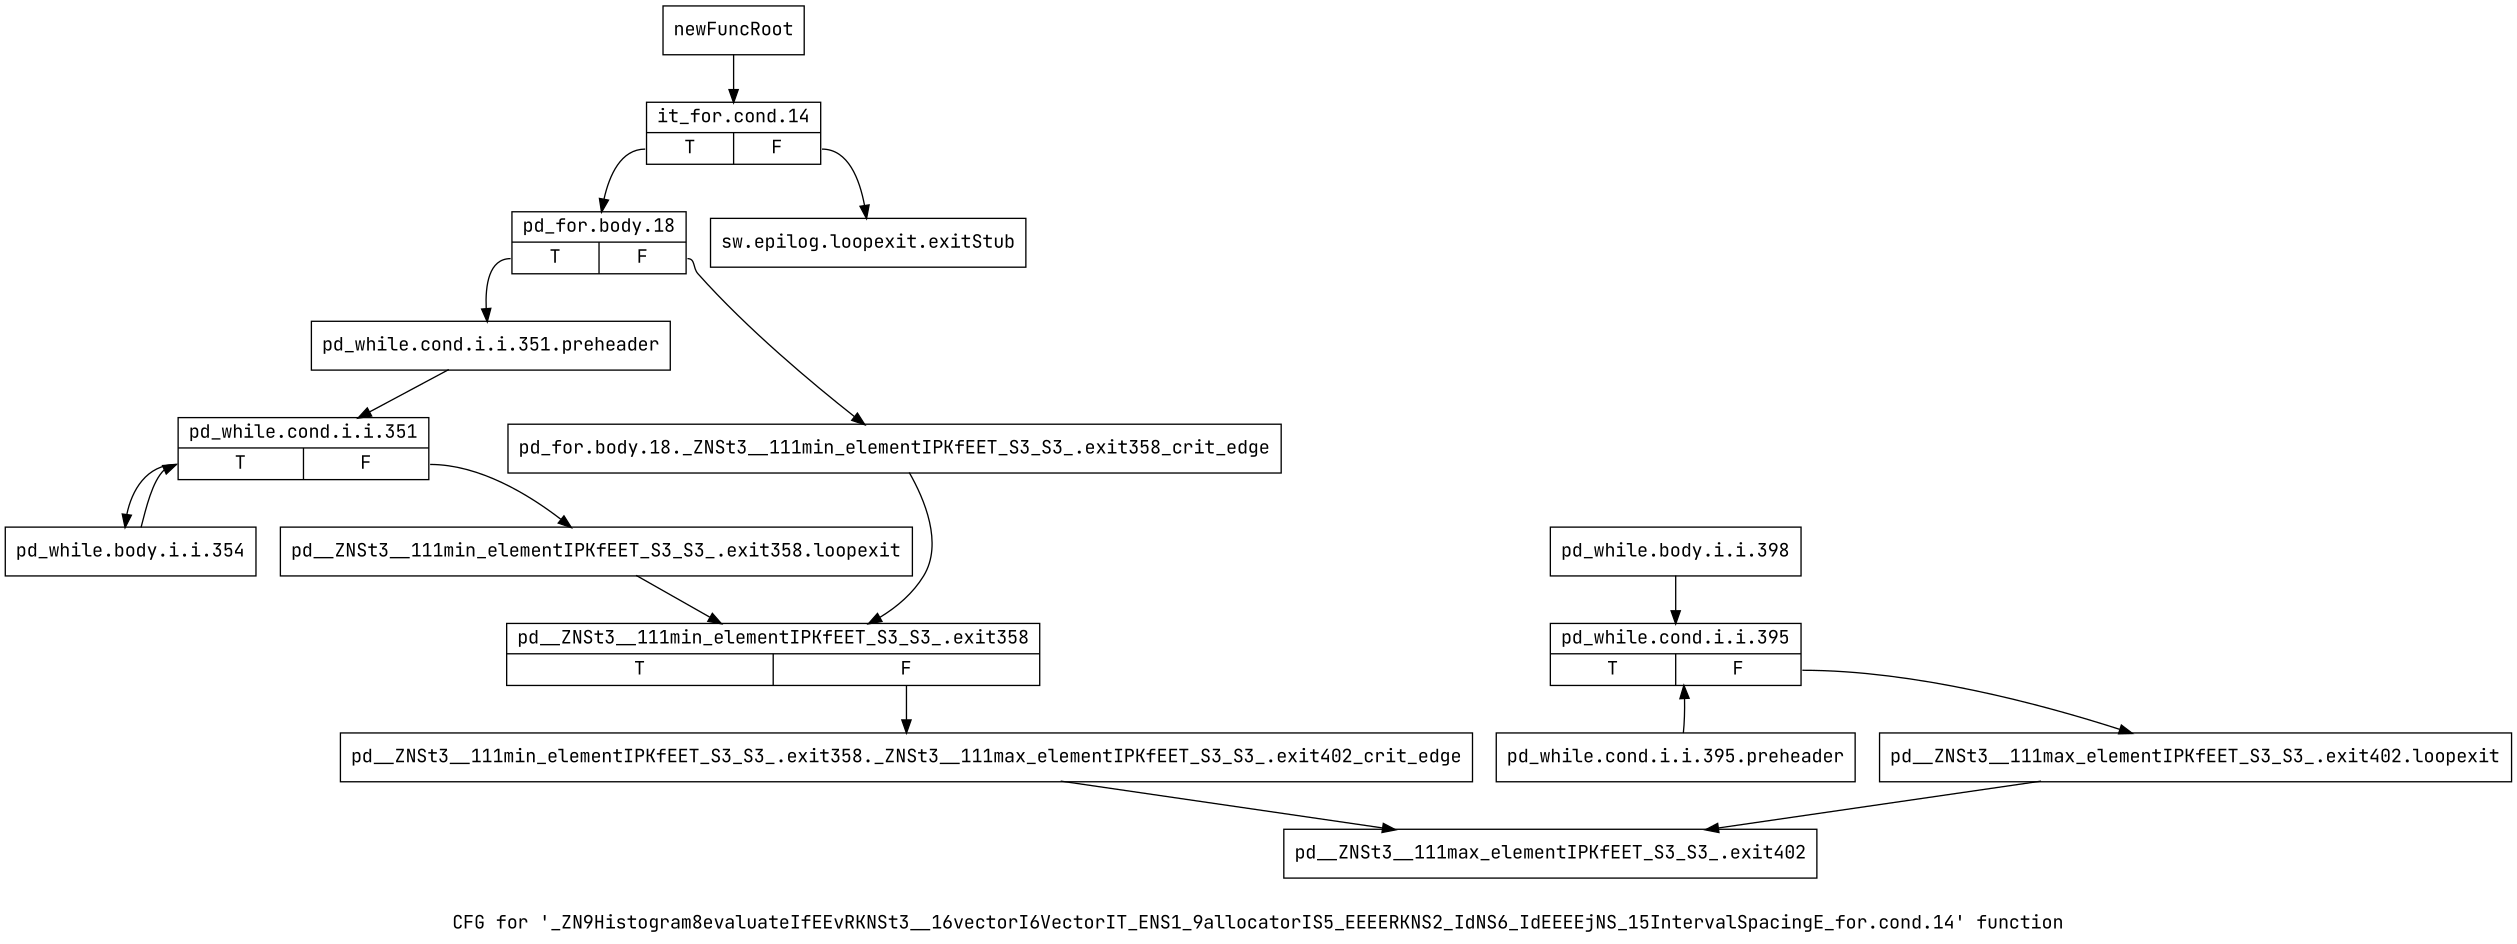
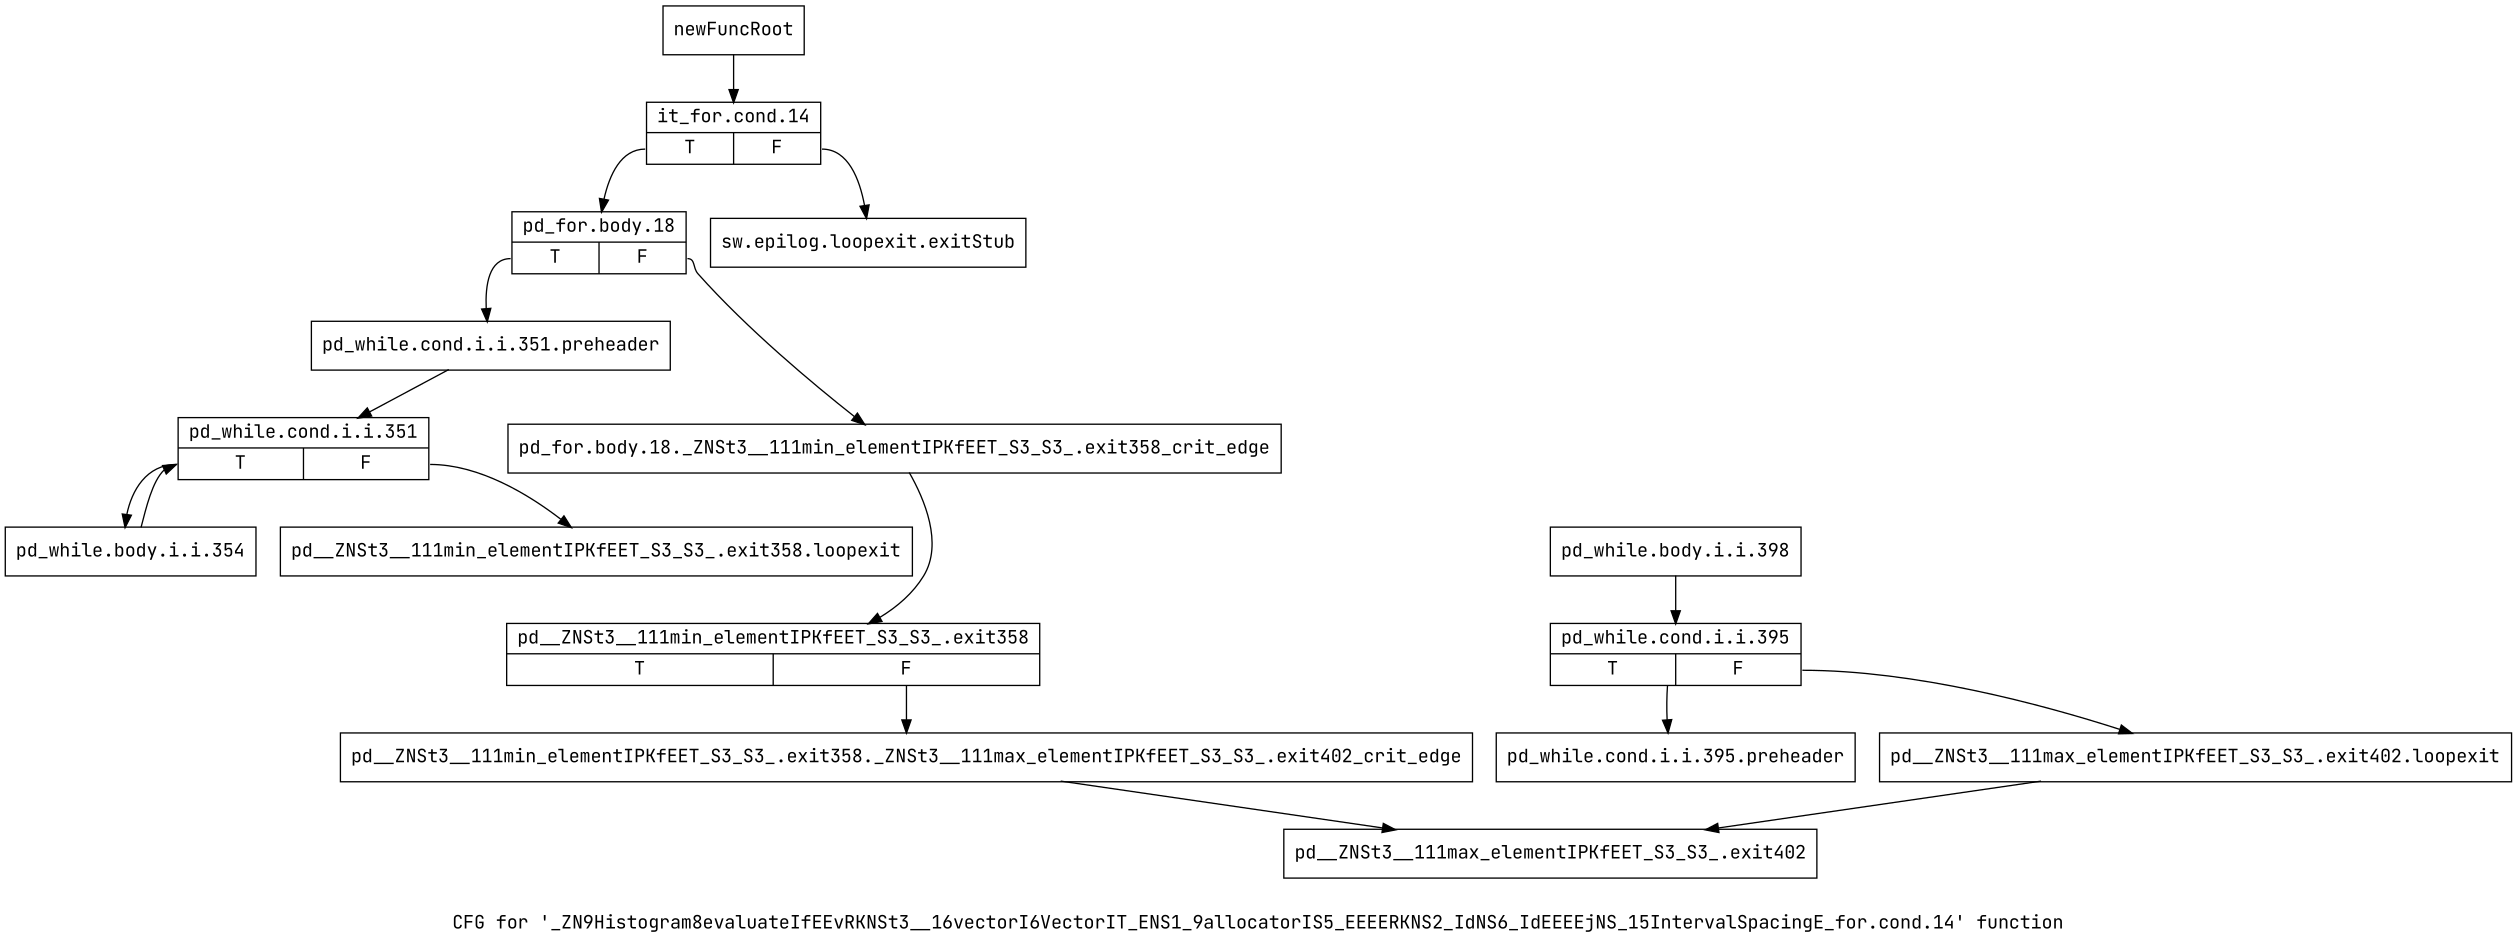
(673, 596) -> none
(1684, 716) -> (1667, 703)
